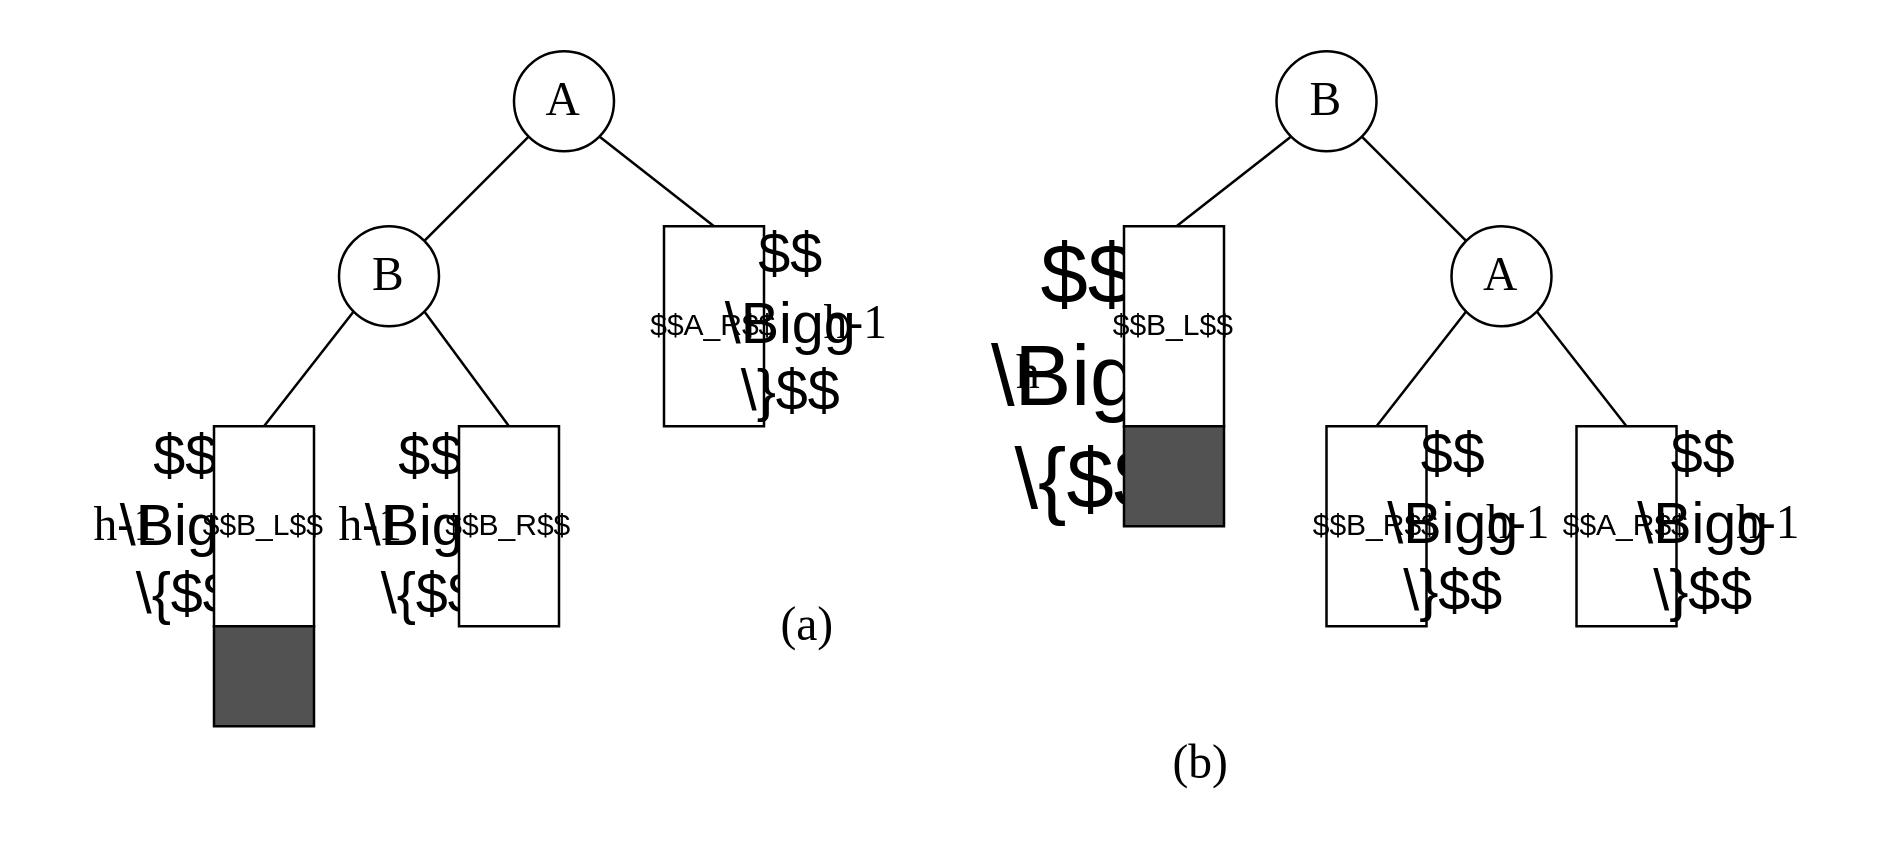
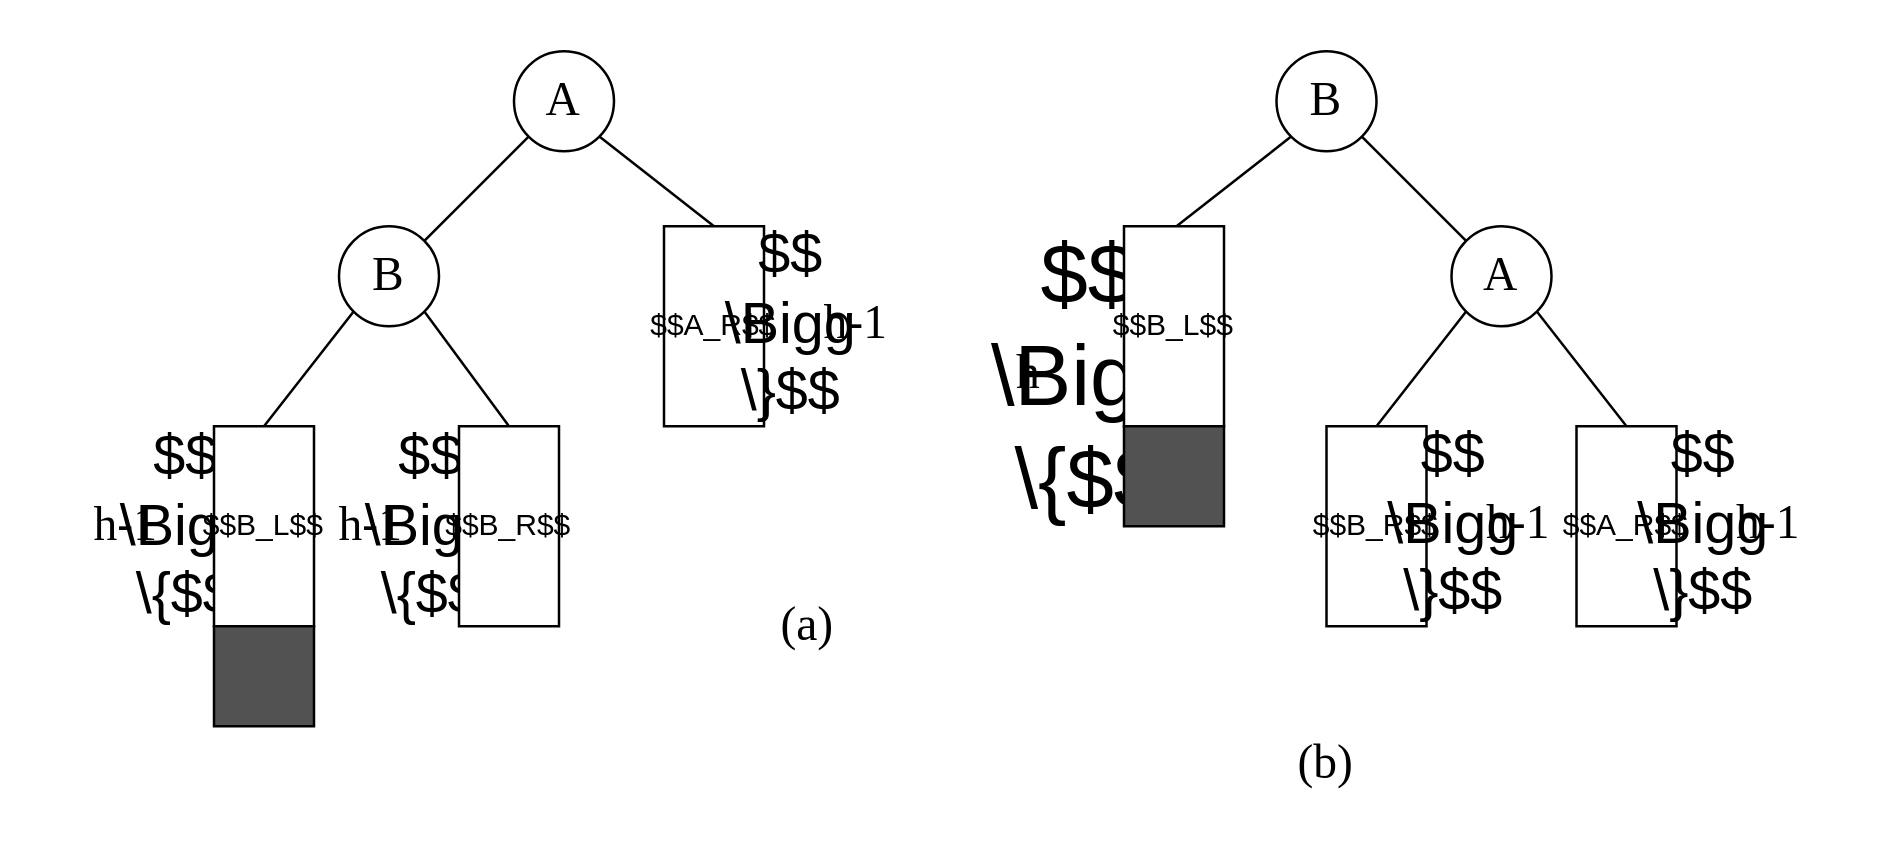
(1201, 764) -> (1326, 764)
